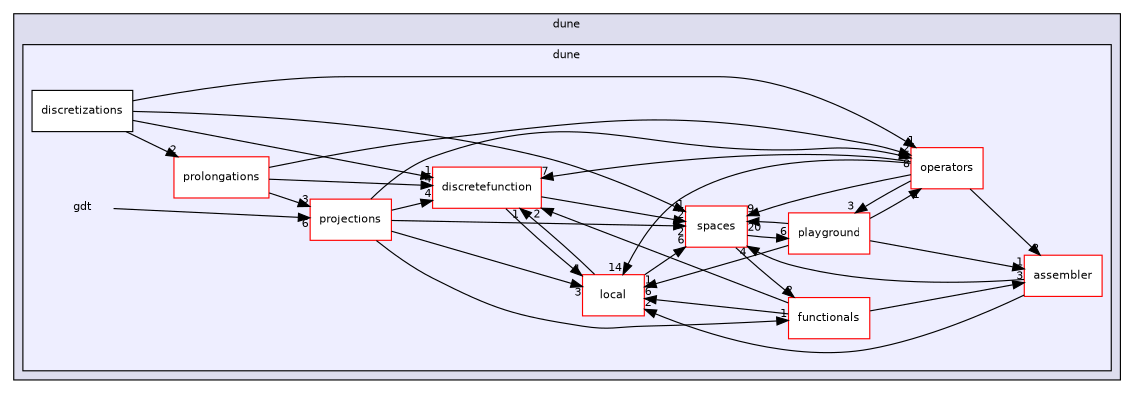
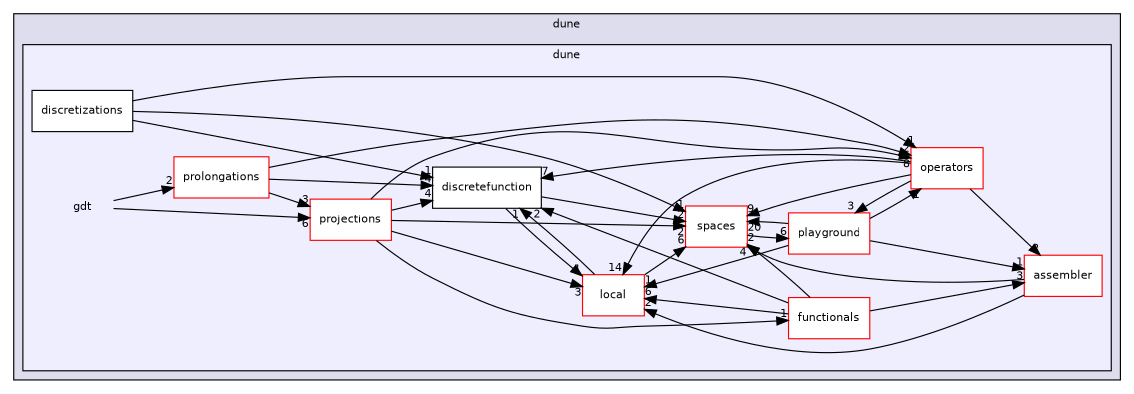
(147, 142) -> (138, 195)
(487, 188) -> (487, 188)
(760, 269) -> (784, 274)
